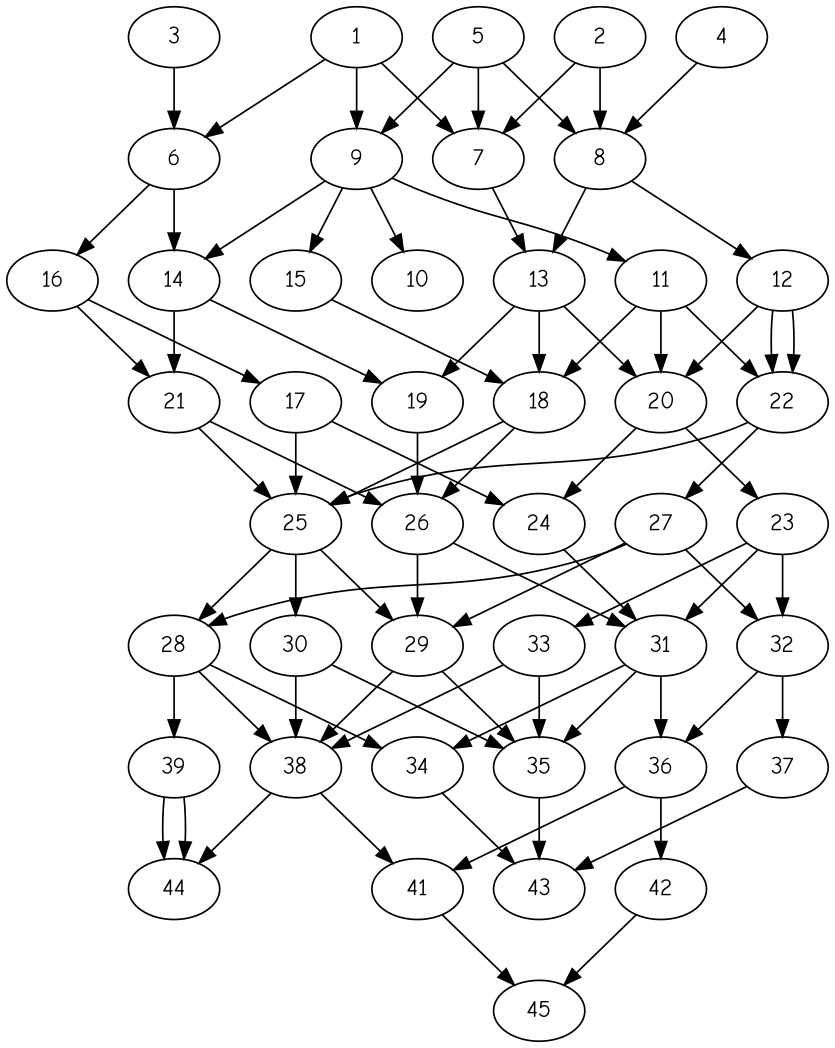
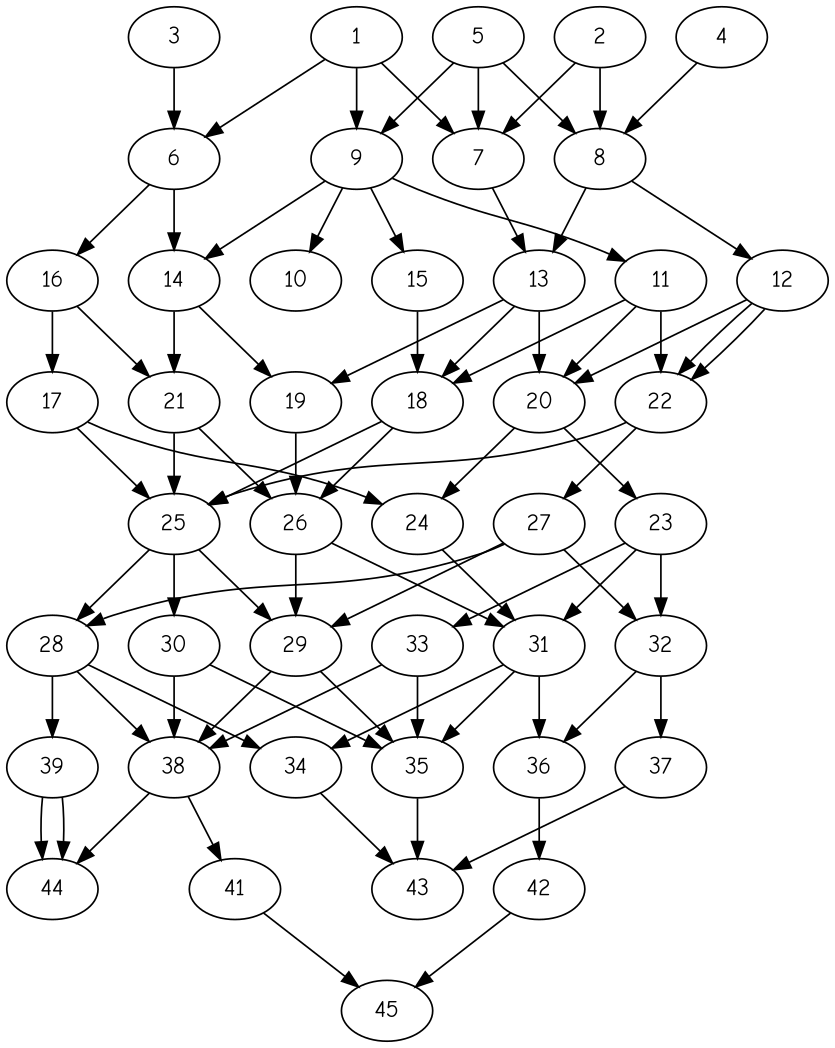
(551, 823) -> none
